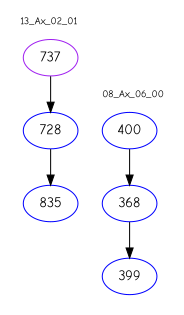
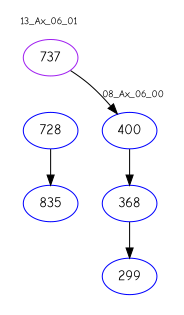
(49, 22) -> (49, 22)
(51, 89) -> (101, 95)
(130, 276) -> (130, 276)
